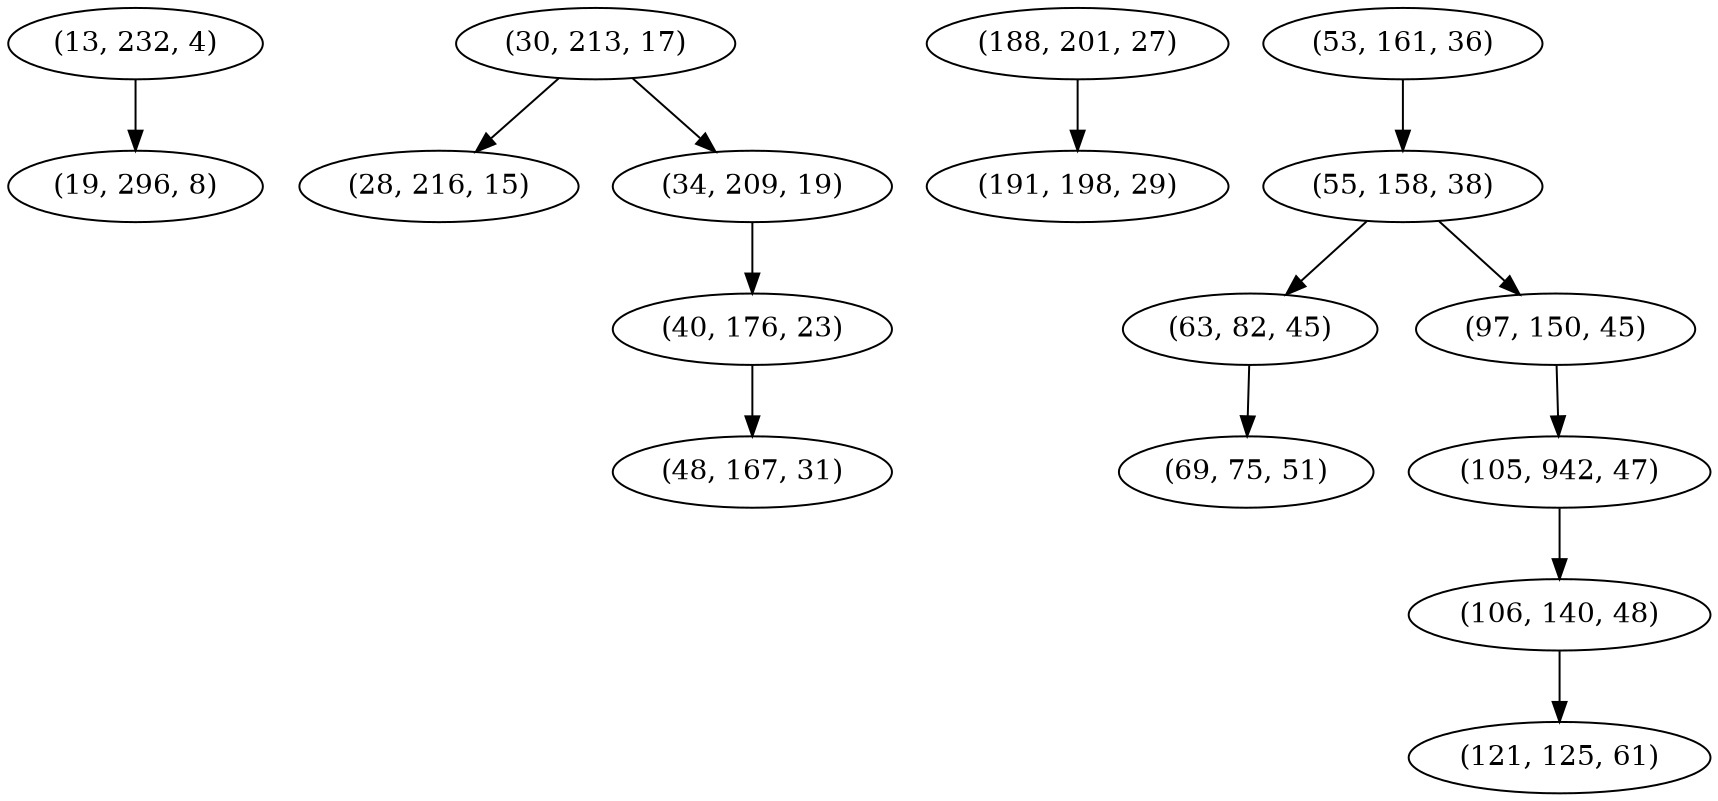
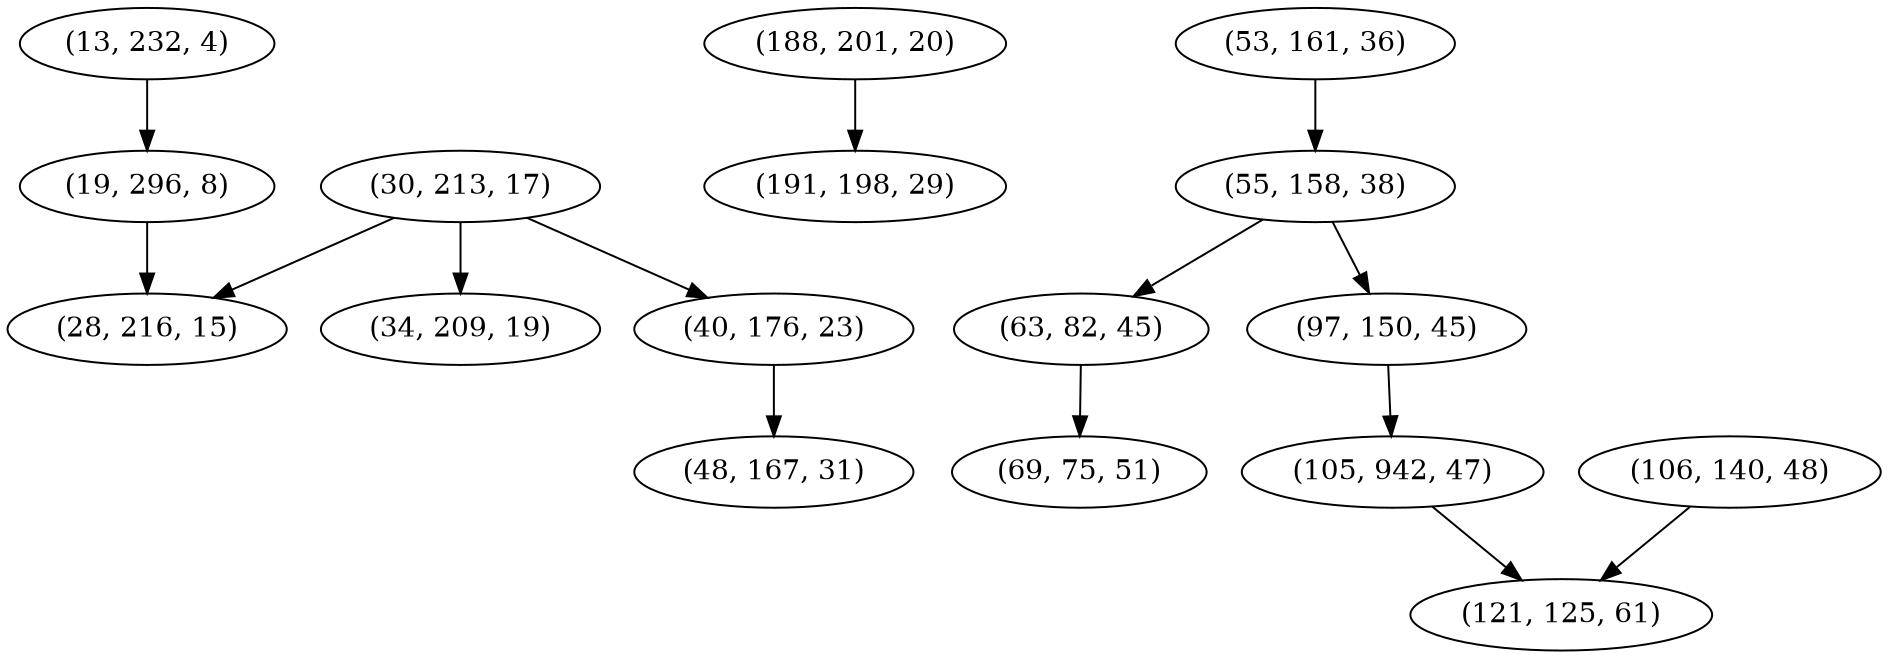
(1078, 44) -> (855, 44)
none -> (147, 248)
(752, 248) -> (608, 254)
(1560, 534) -> (1469, 537)
